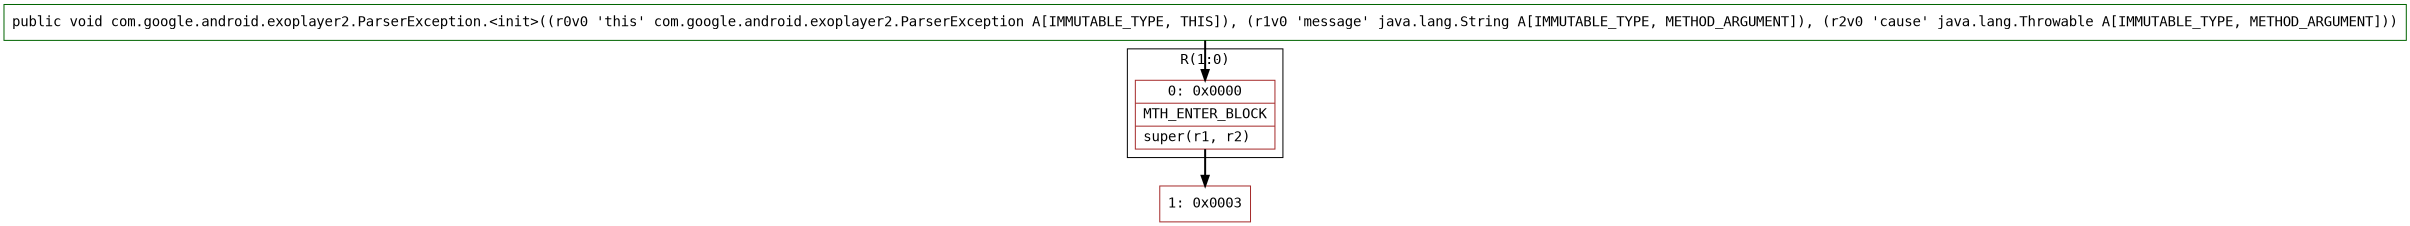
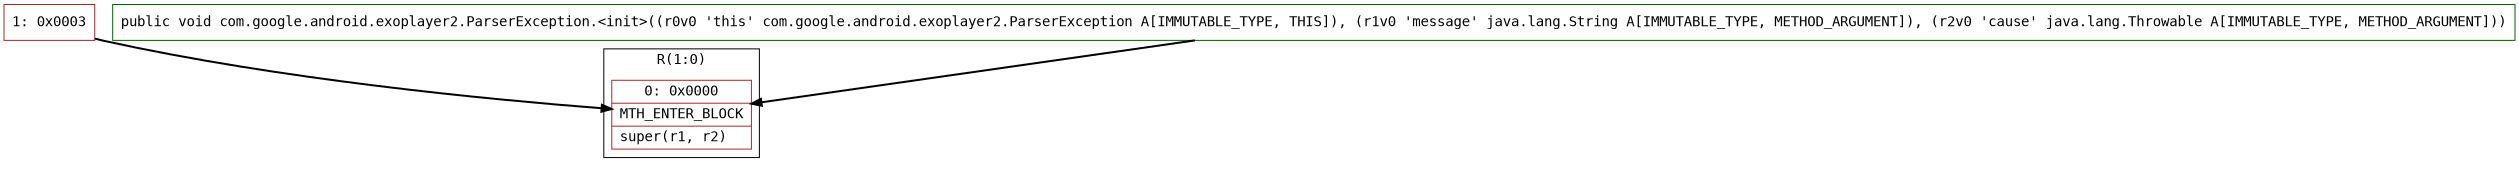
(1205, 164) -> (347, 82)
